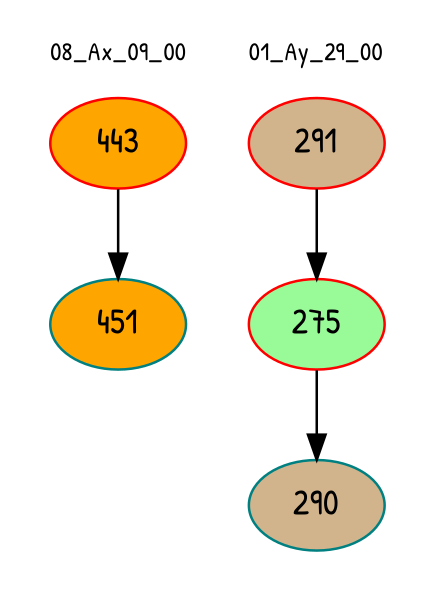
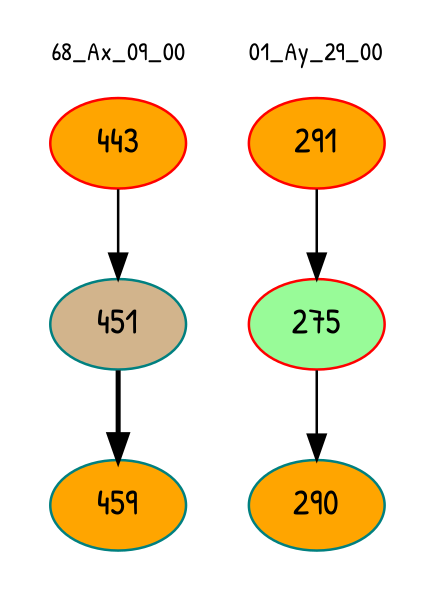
(119, 54) -> (119, 54)
(317, 143) -> (317, 143)
(118, 324) -> (118, 324)
none -> (118, 505)
(317, 505) -> (317, 505)
